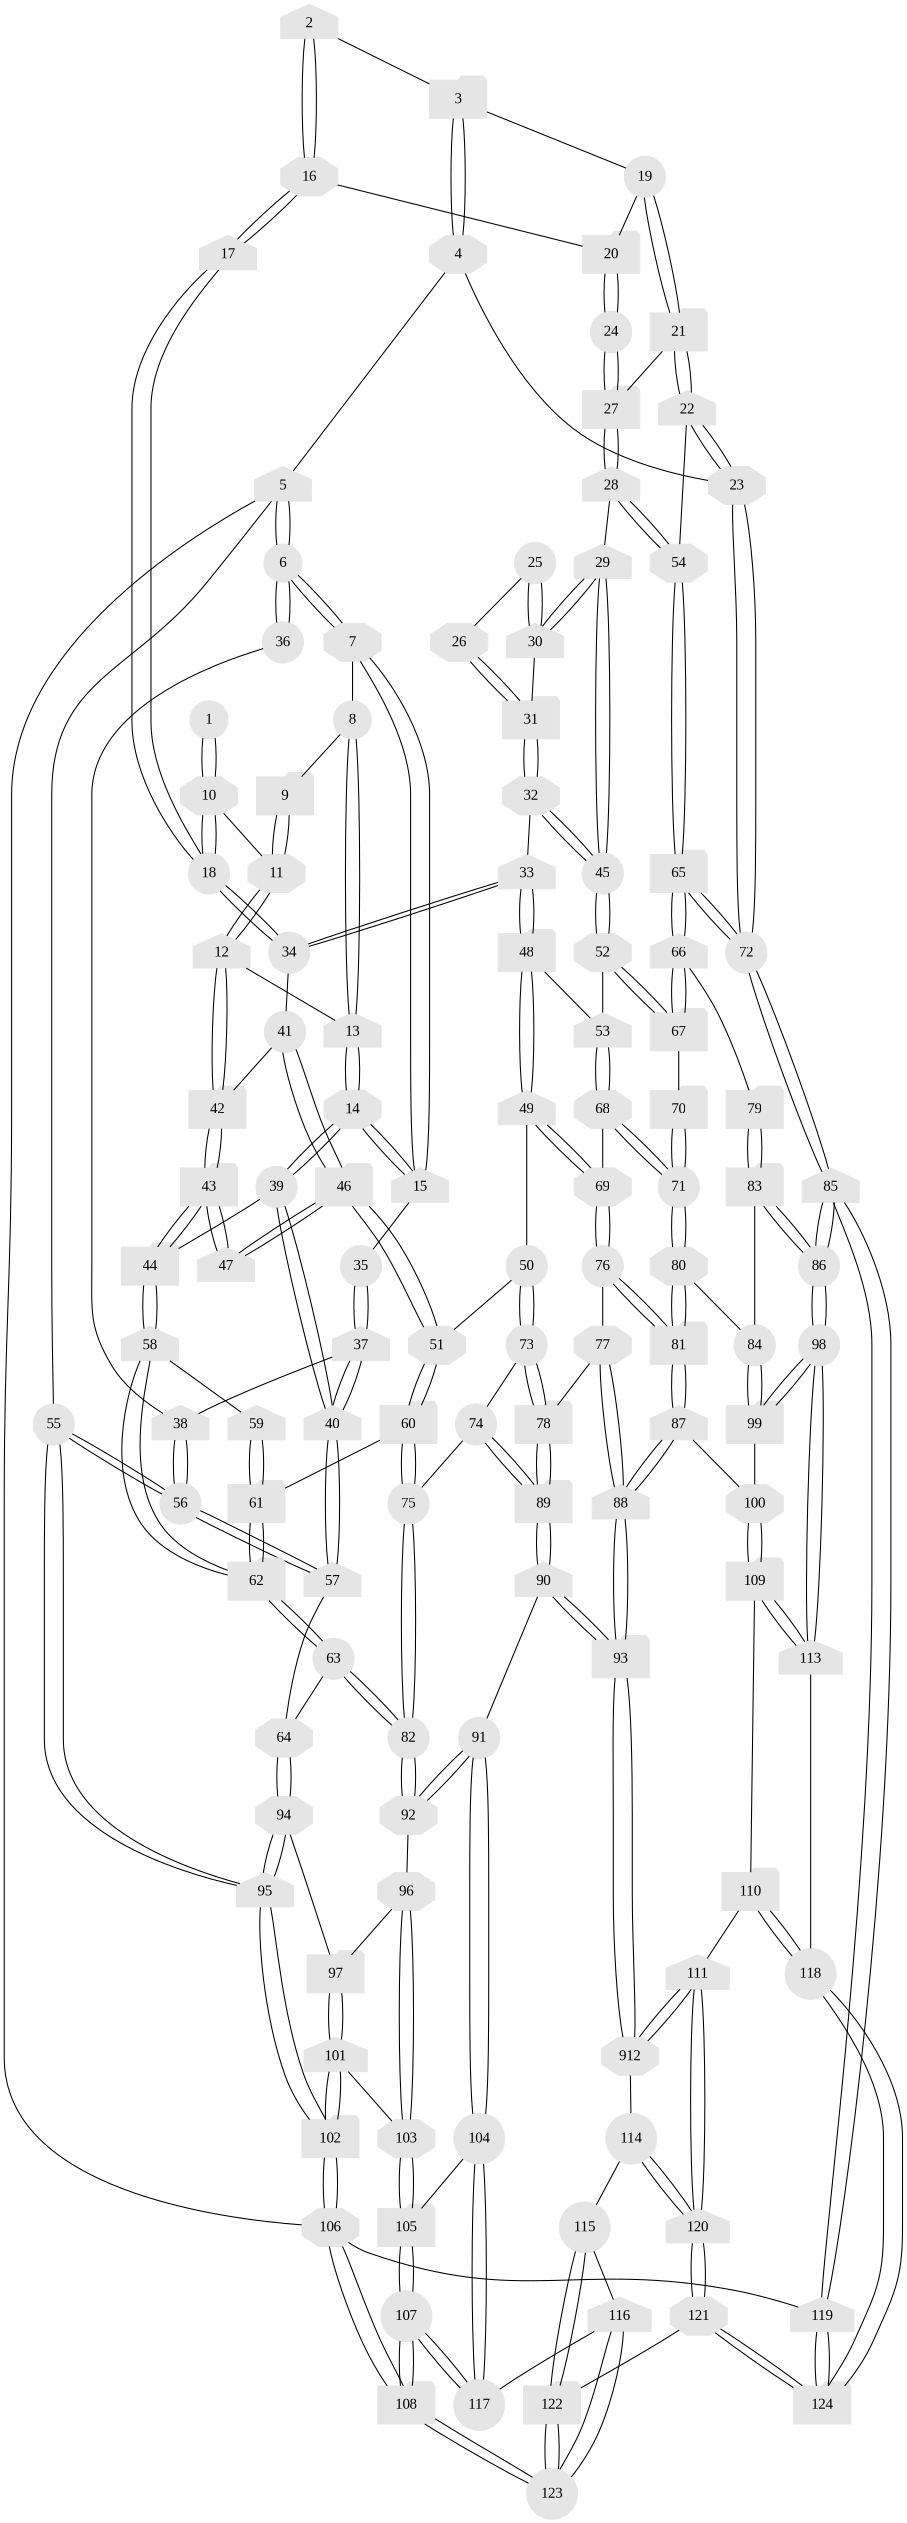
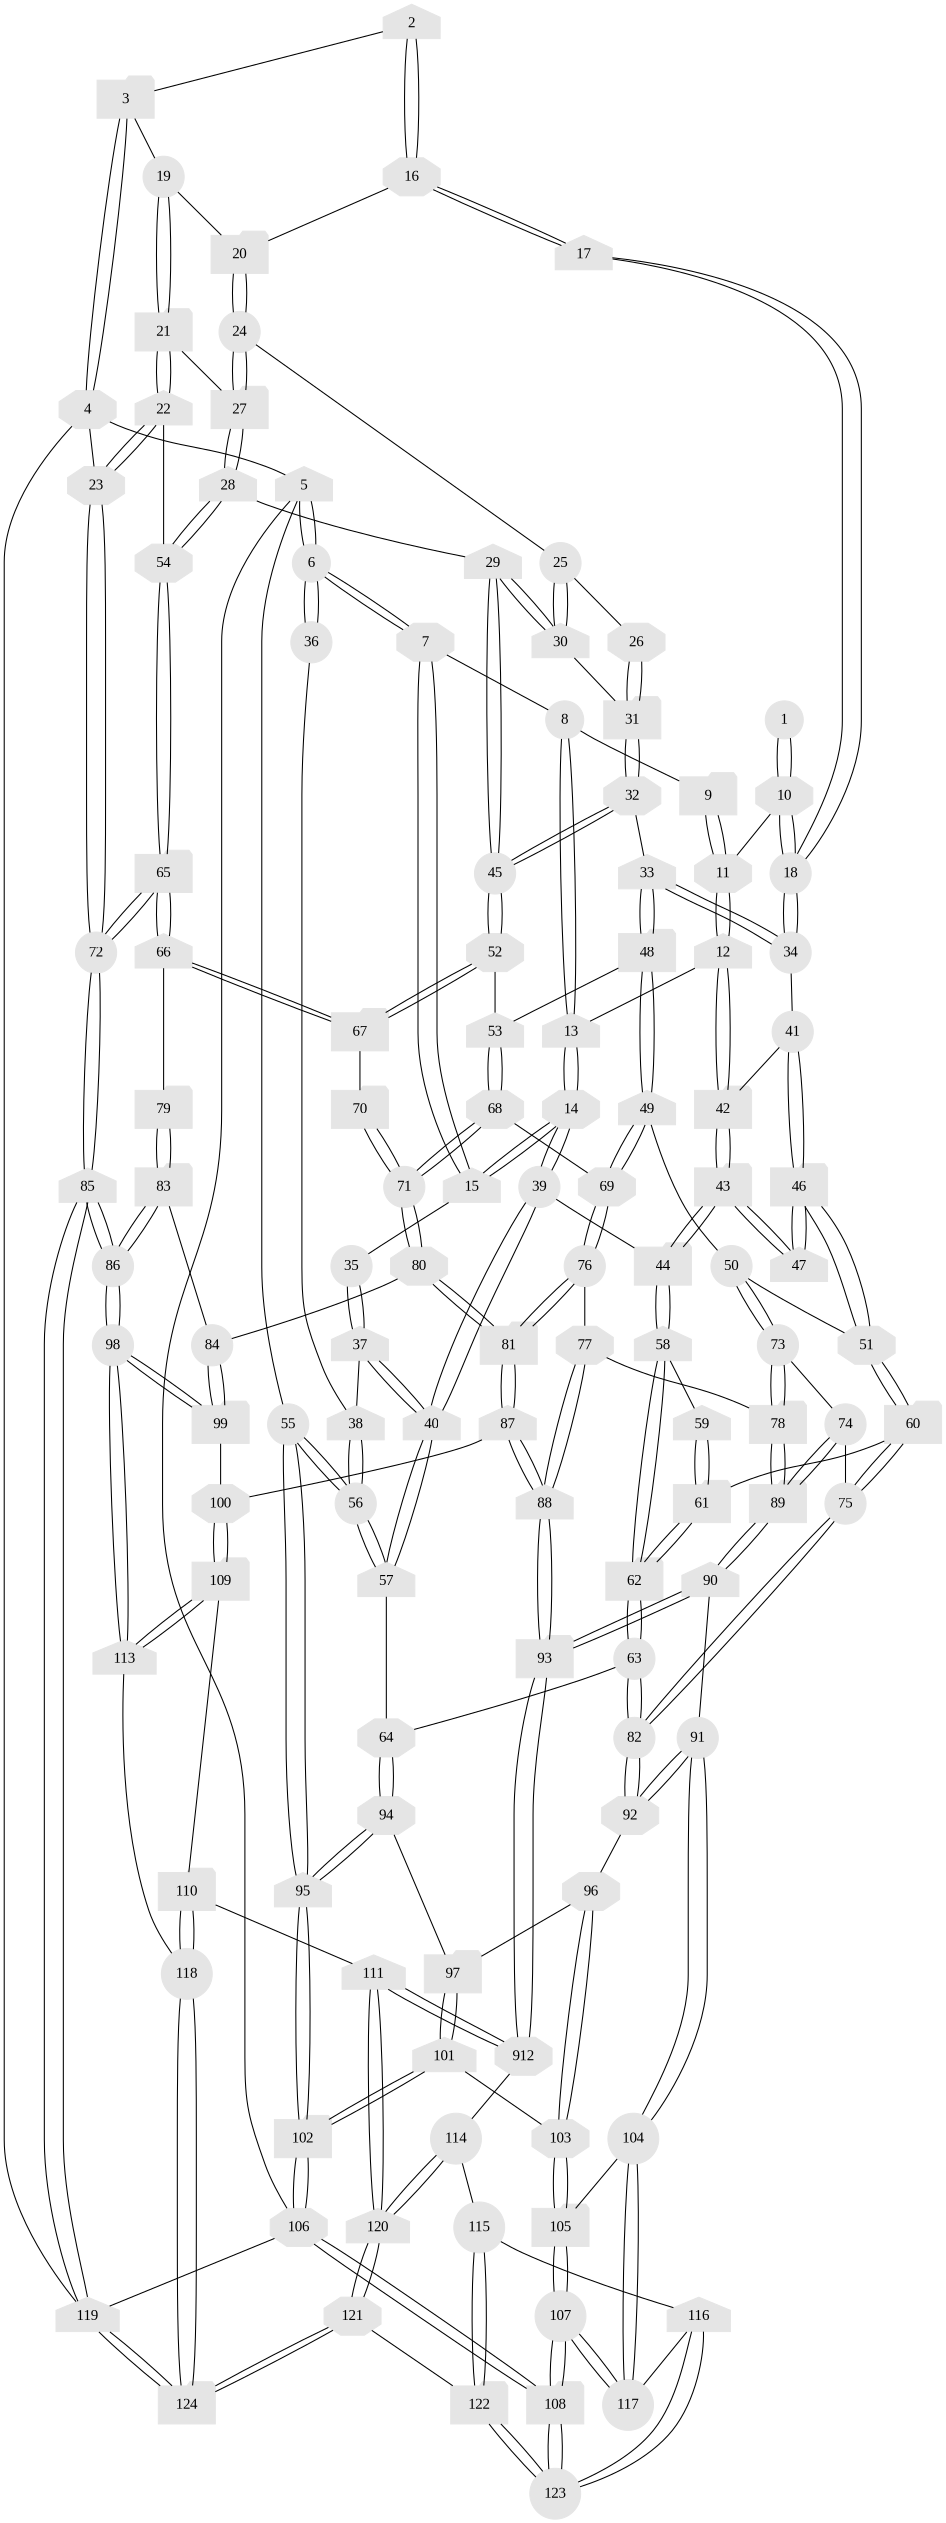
none -> (400, 448)
none -> (4, 1363)
